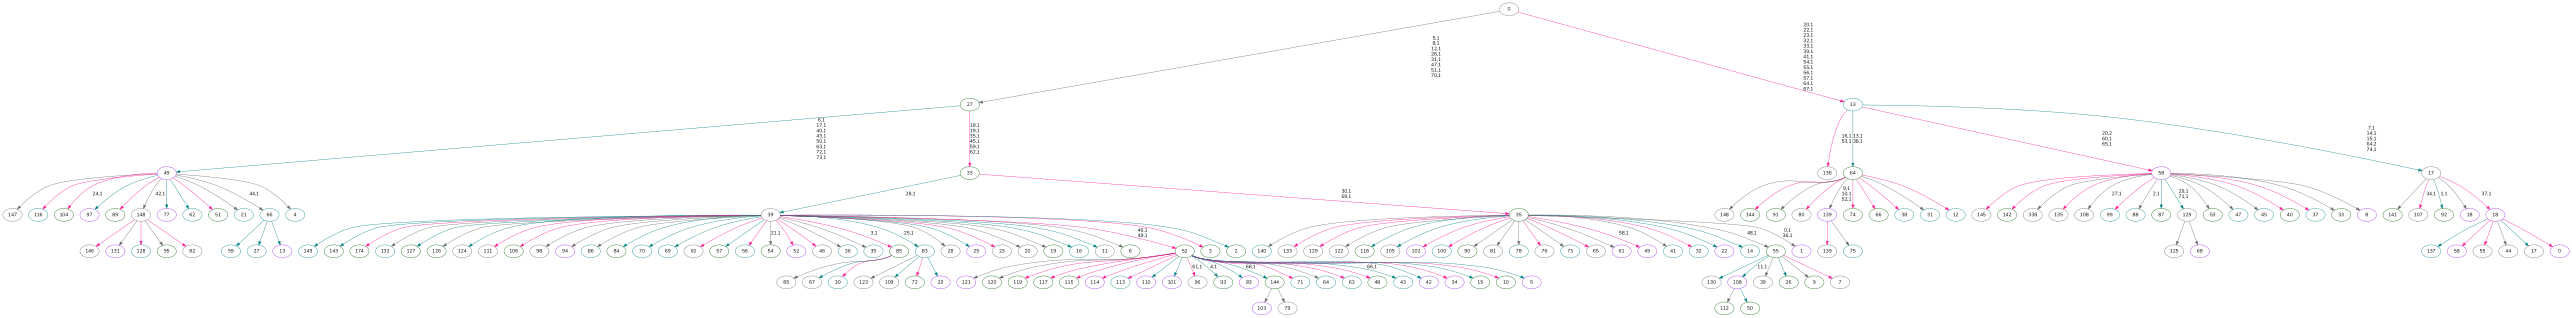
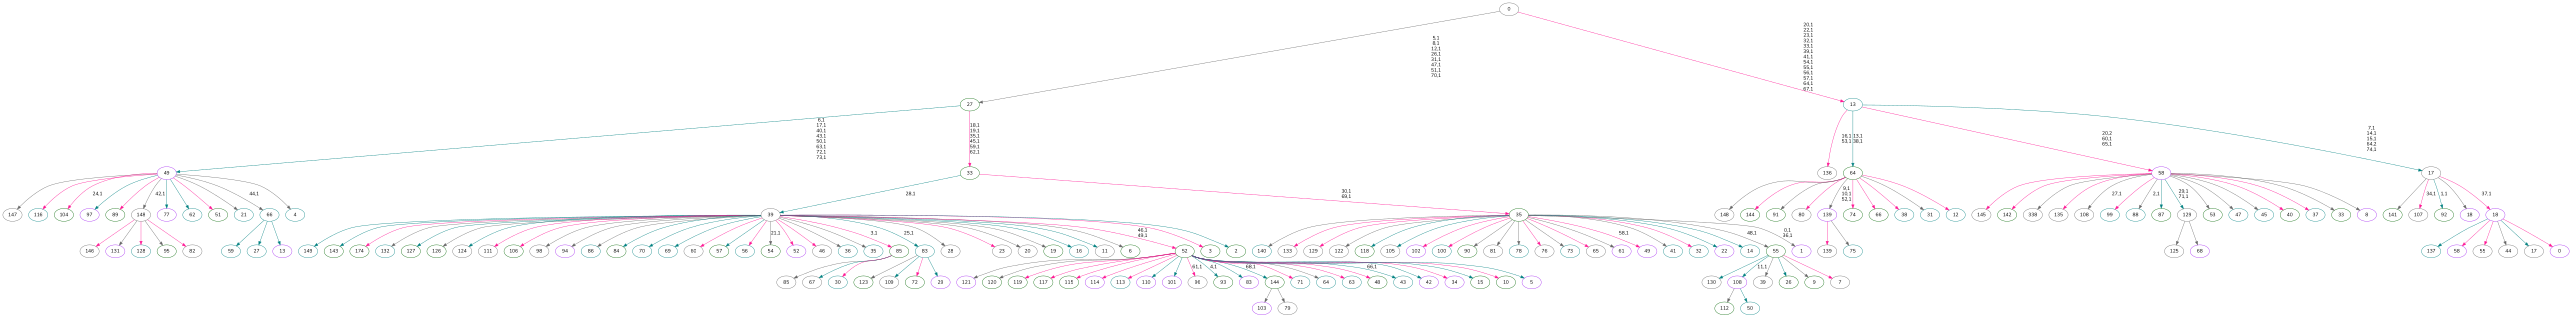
(976, 251) -> none
(863, 282) -> (863, 282)
(1750, 308) -> (1750, 308)
